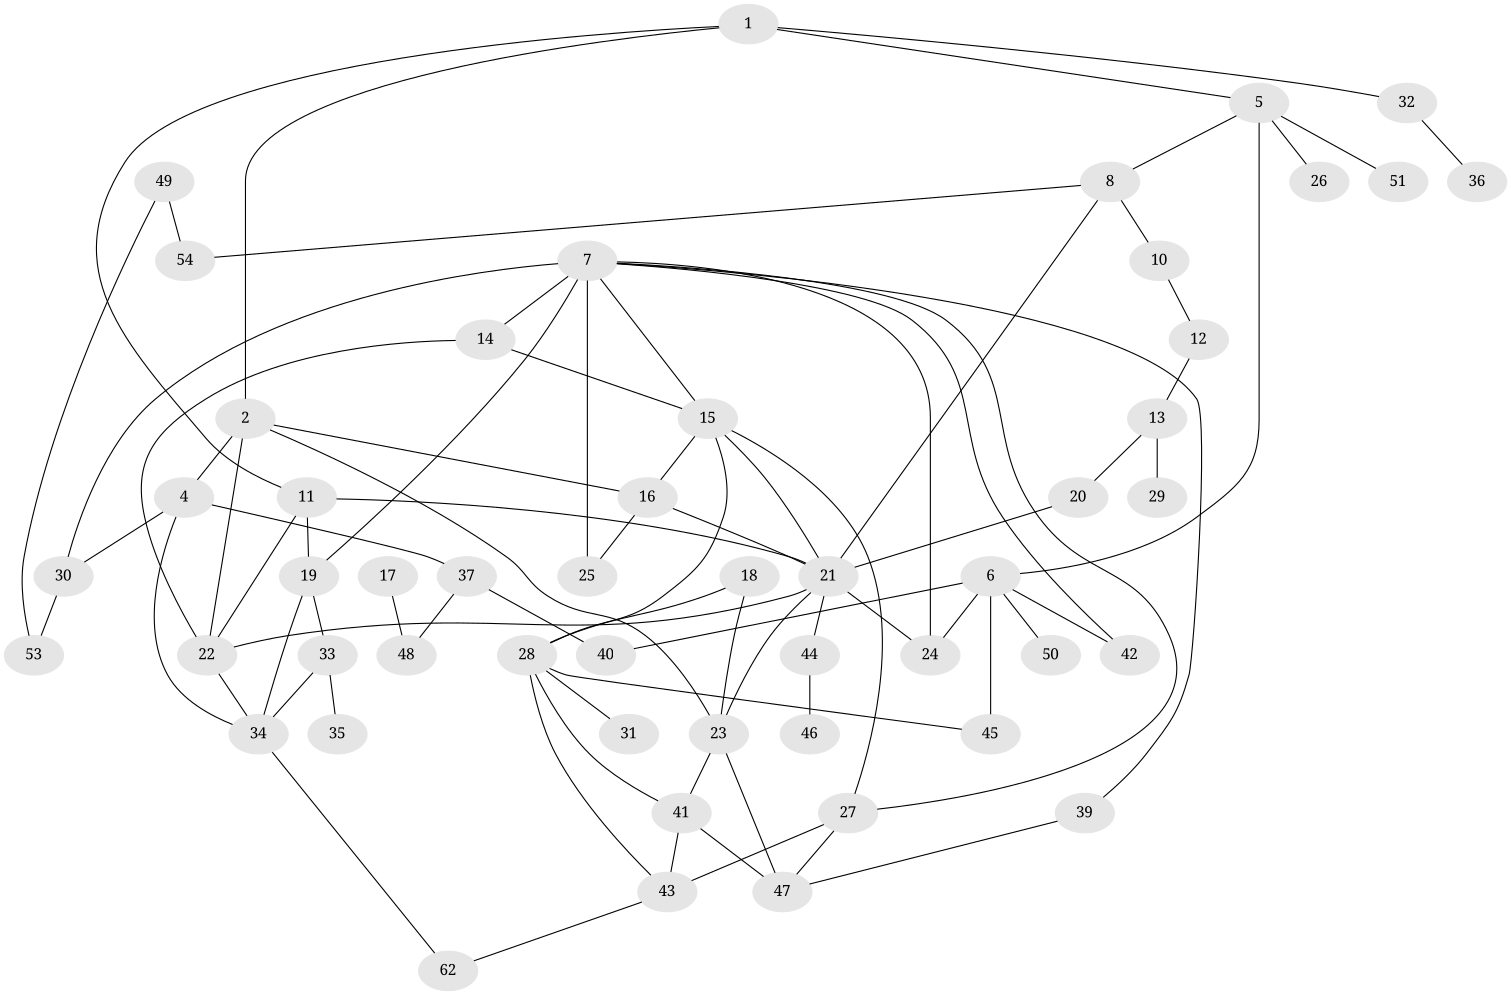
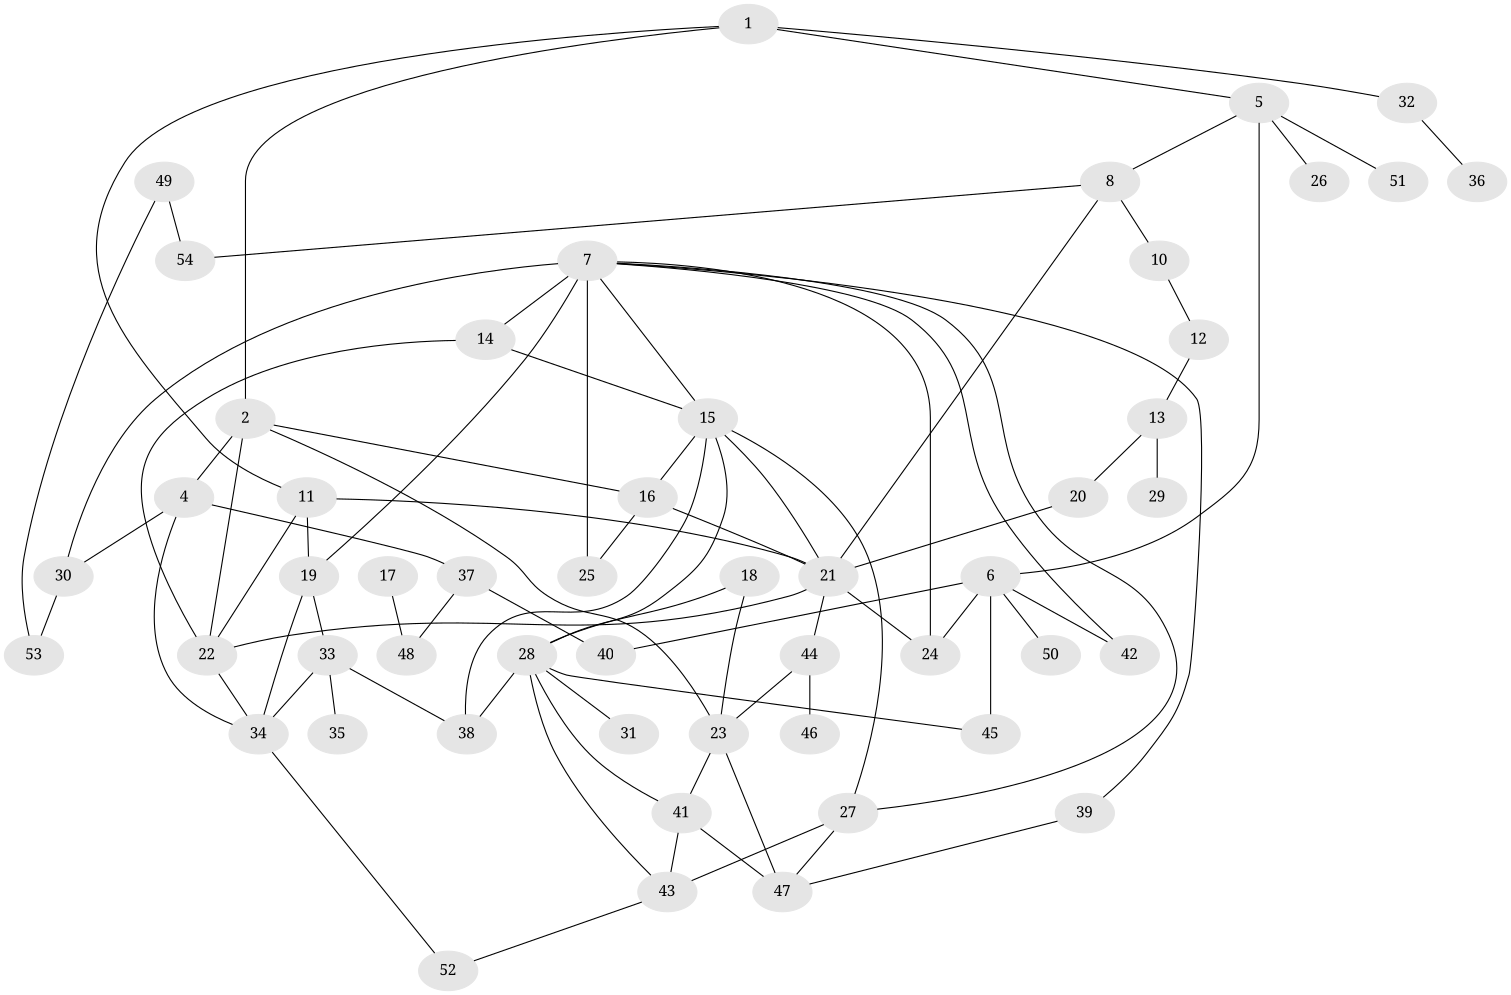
(761, 649) -> (764, 695)
none -> (467, 734)
(448, 971) -> (448, 971)
